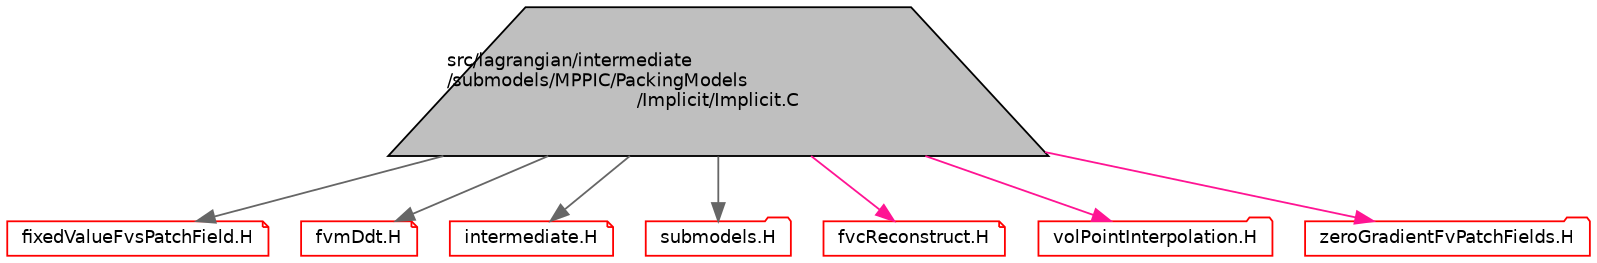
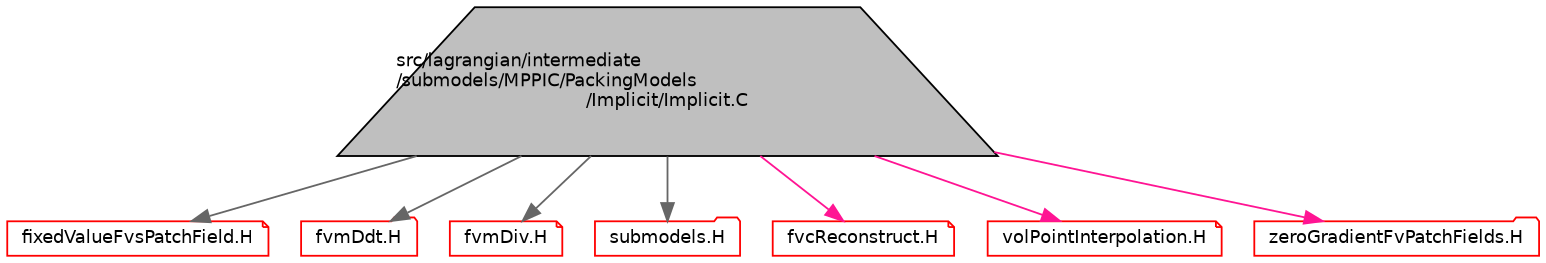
(359, 239) -> (359, 239)
(531, 239) -> (506, 239)
(1155, 239) -> (1105, 239)
